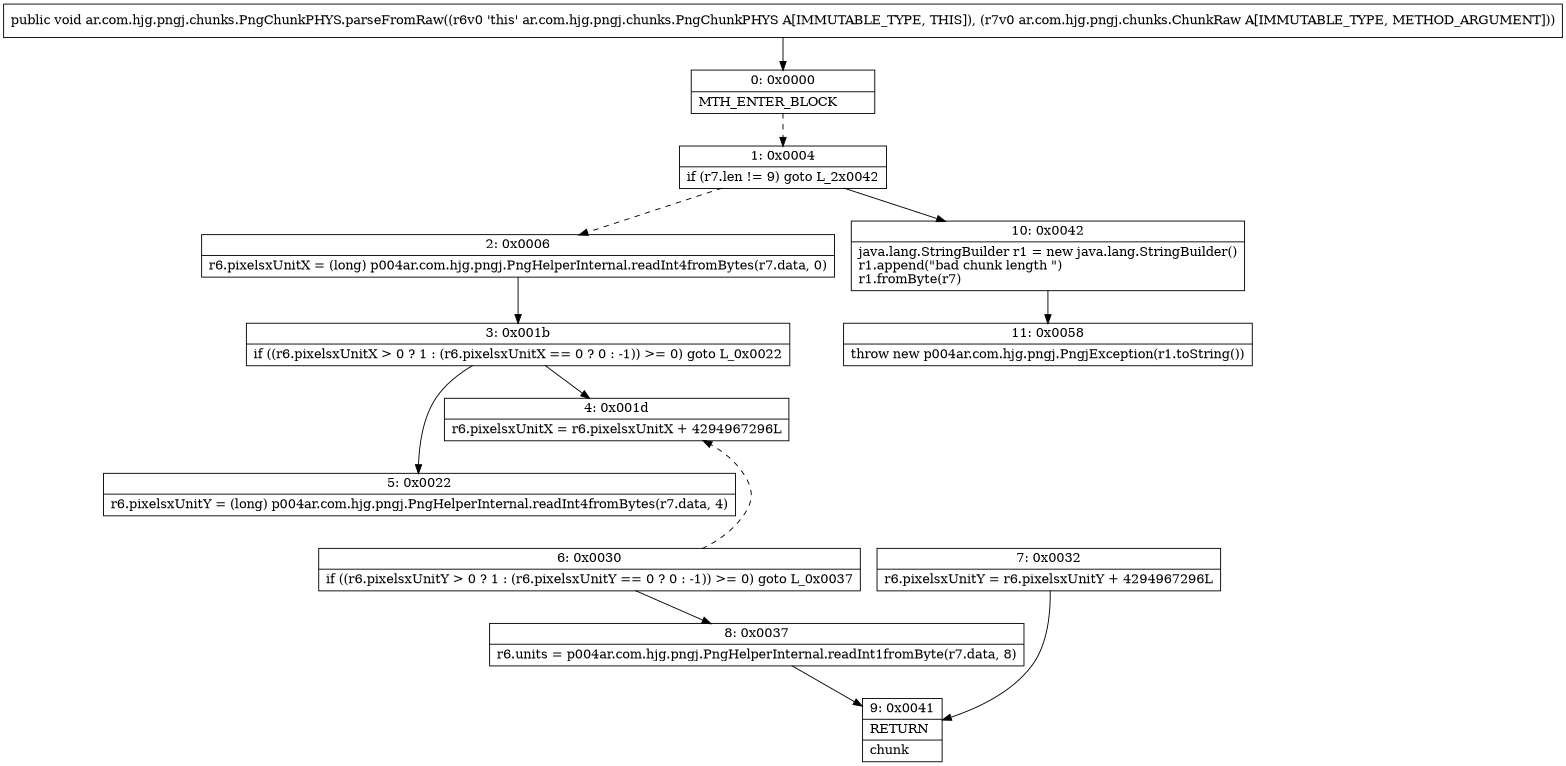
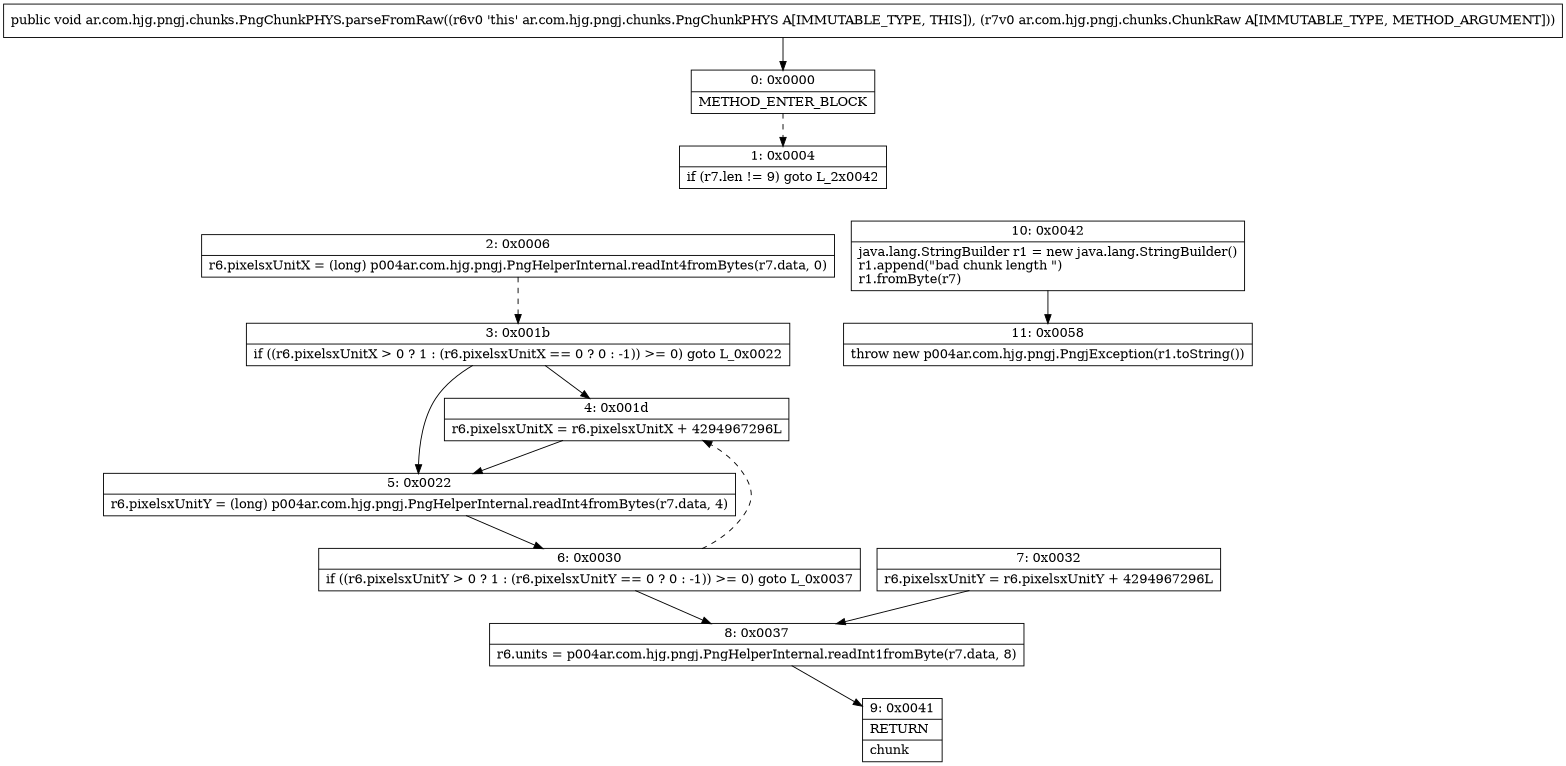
(768, 102) -> (783, 102)
(890, 203) -> none
(655, 210) -> none
(518, 296) -> (518, 296)
none -> (522, 455)
none -> (500, 530)
(1026, 673) -> (907, 606)
